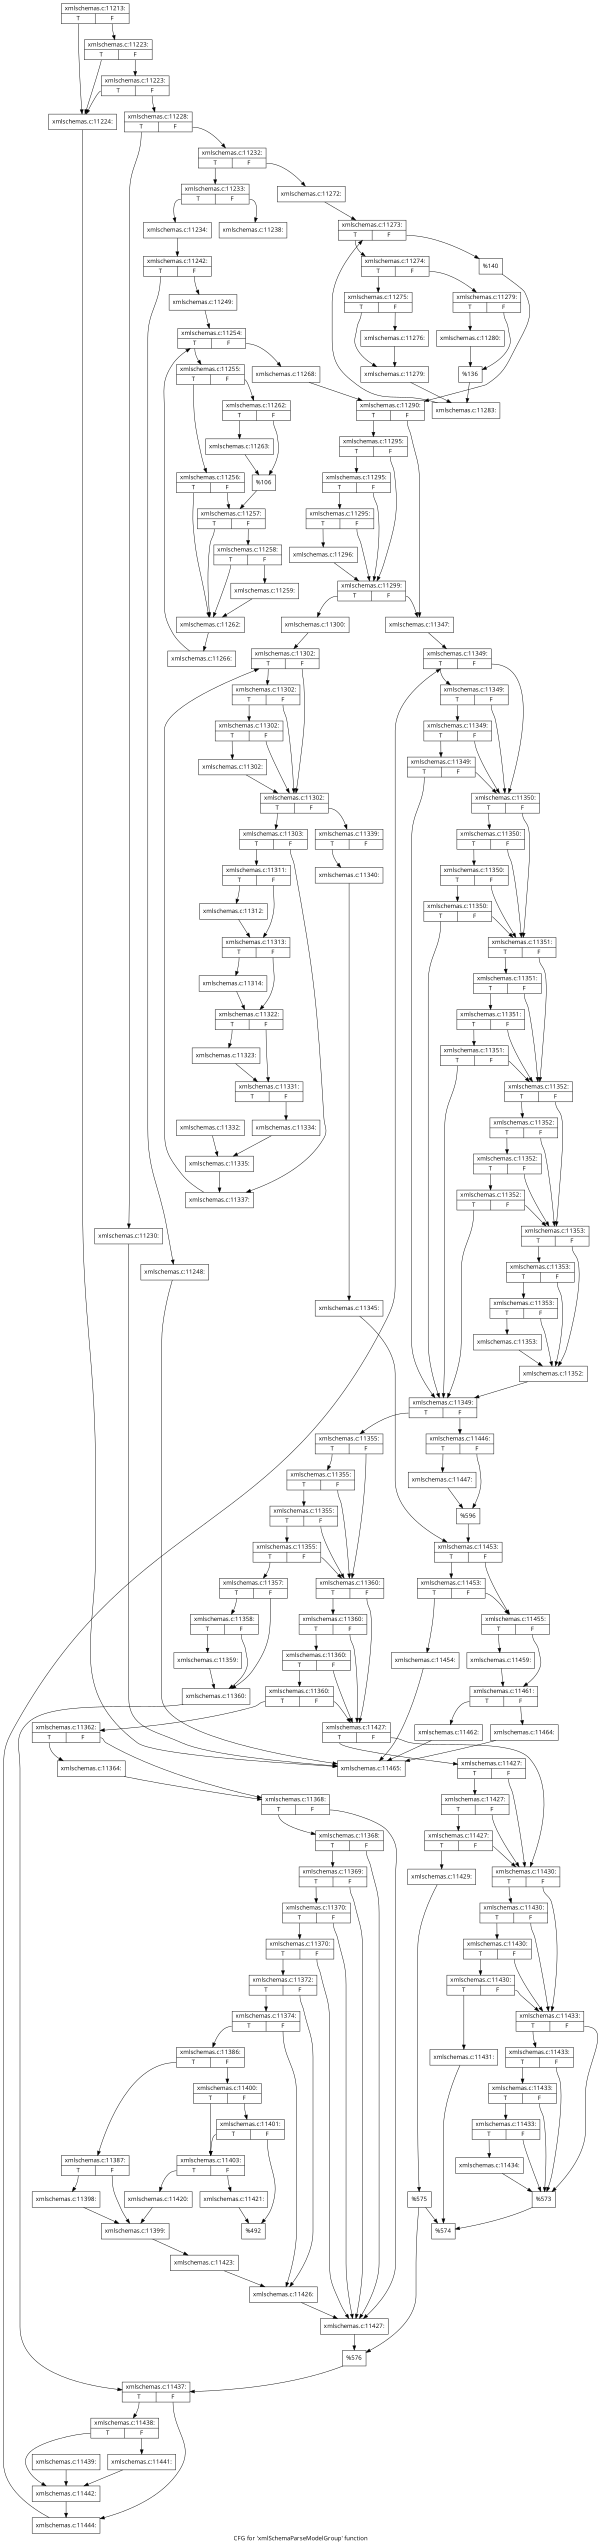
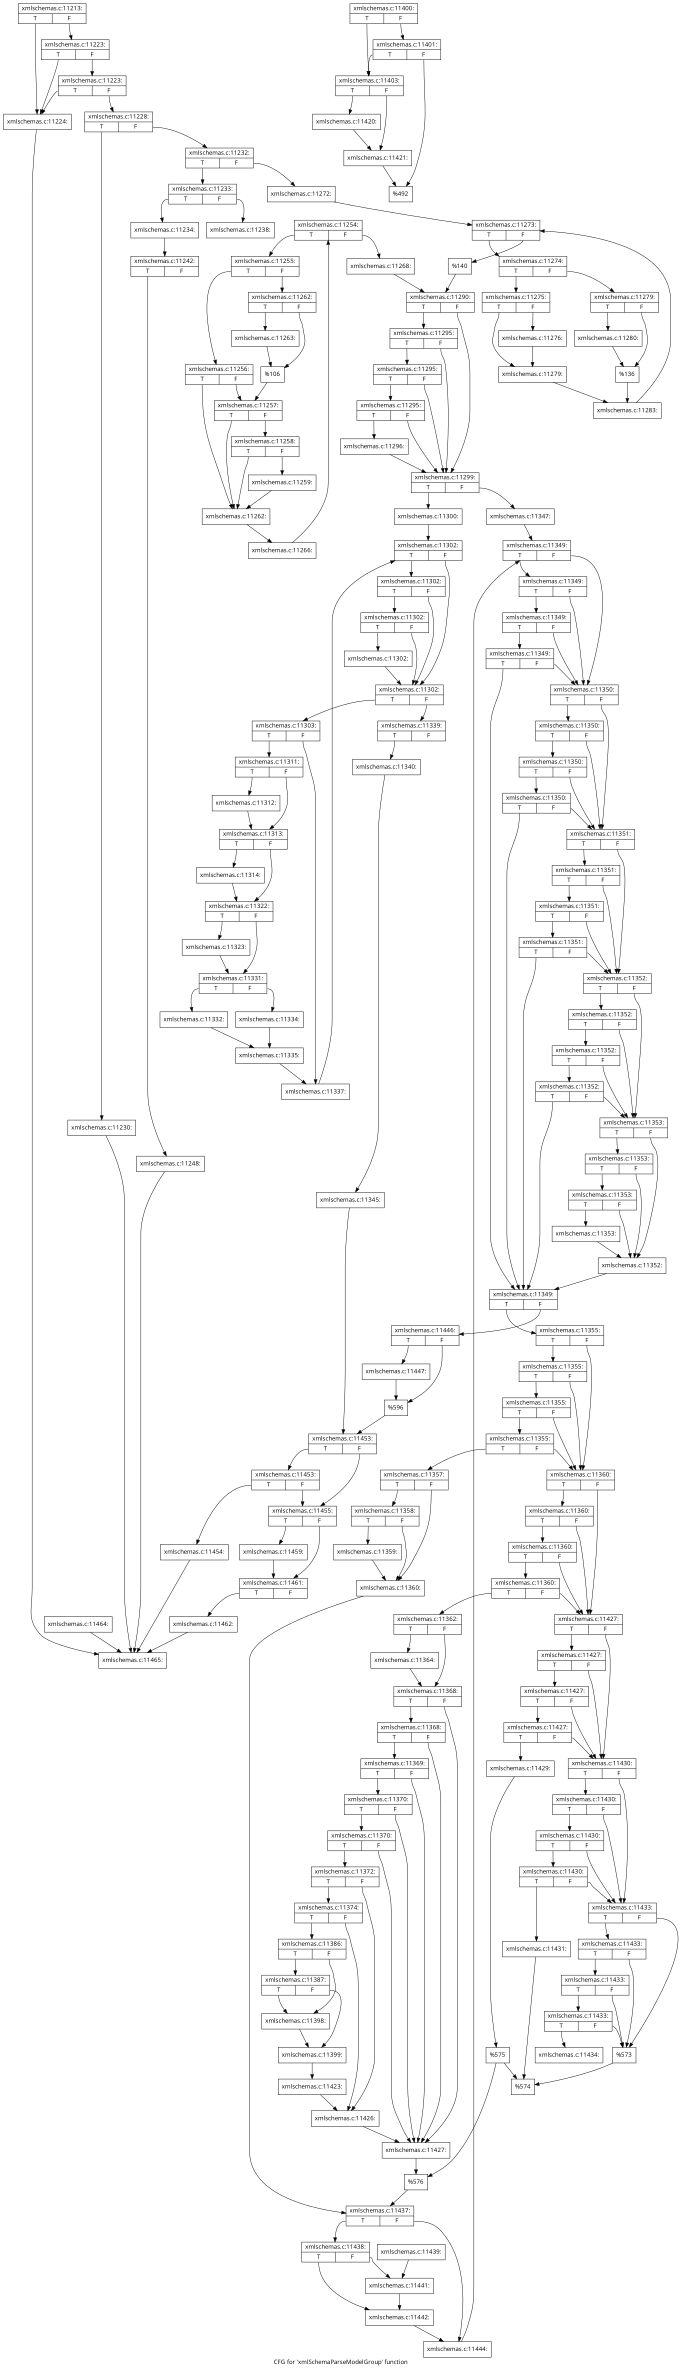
(203, 302) -> none
(420, 516) -> (470, 391)
none -> (192, 996)
(521, 1714) -> none
(227, 2073) -> (336, 1988)
(515, 2181) -> none
(148, 2214) -> (361, 138)
(66, 2476) -> (406, 2267)
